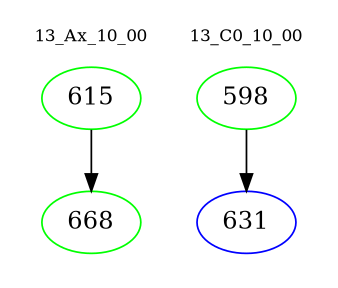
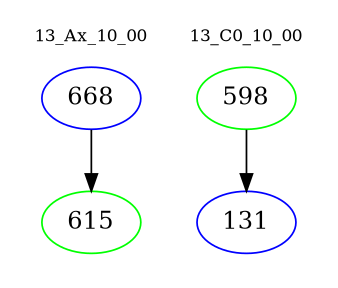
(91, 152) -> (91, 152)
(91, 222) -> (91, 98)
(246, 222) -> (246, 222)
